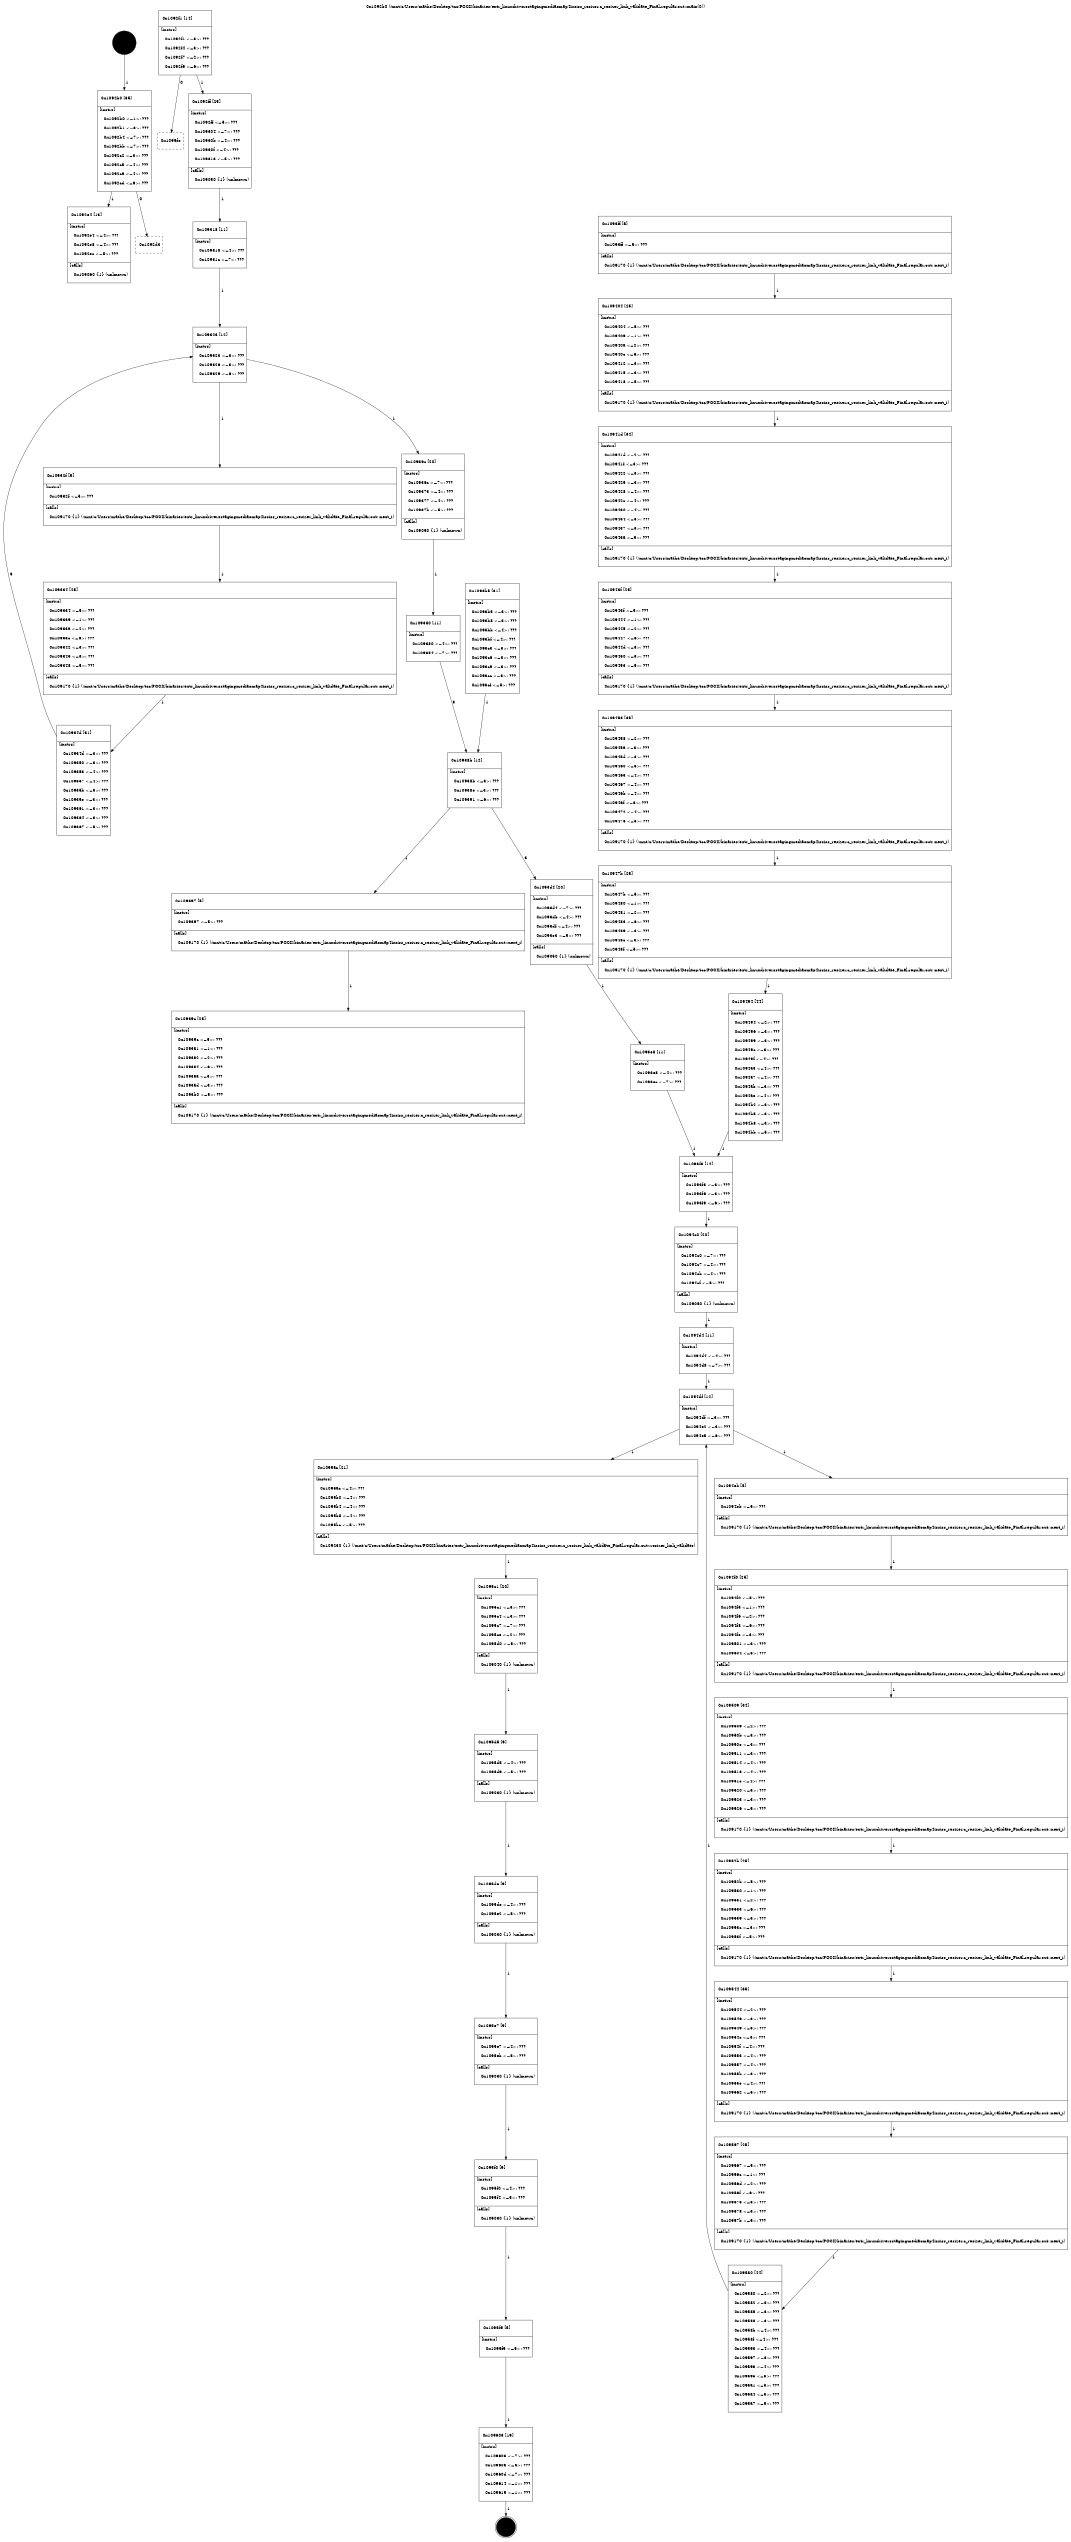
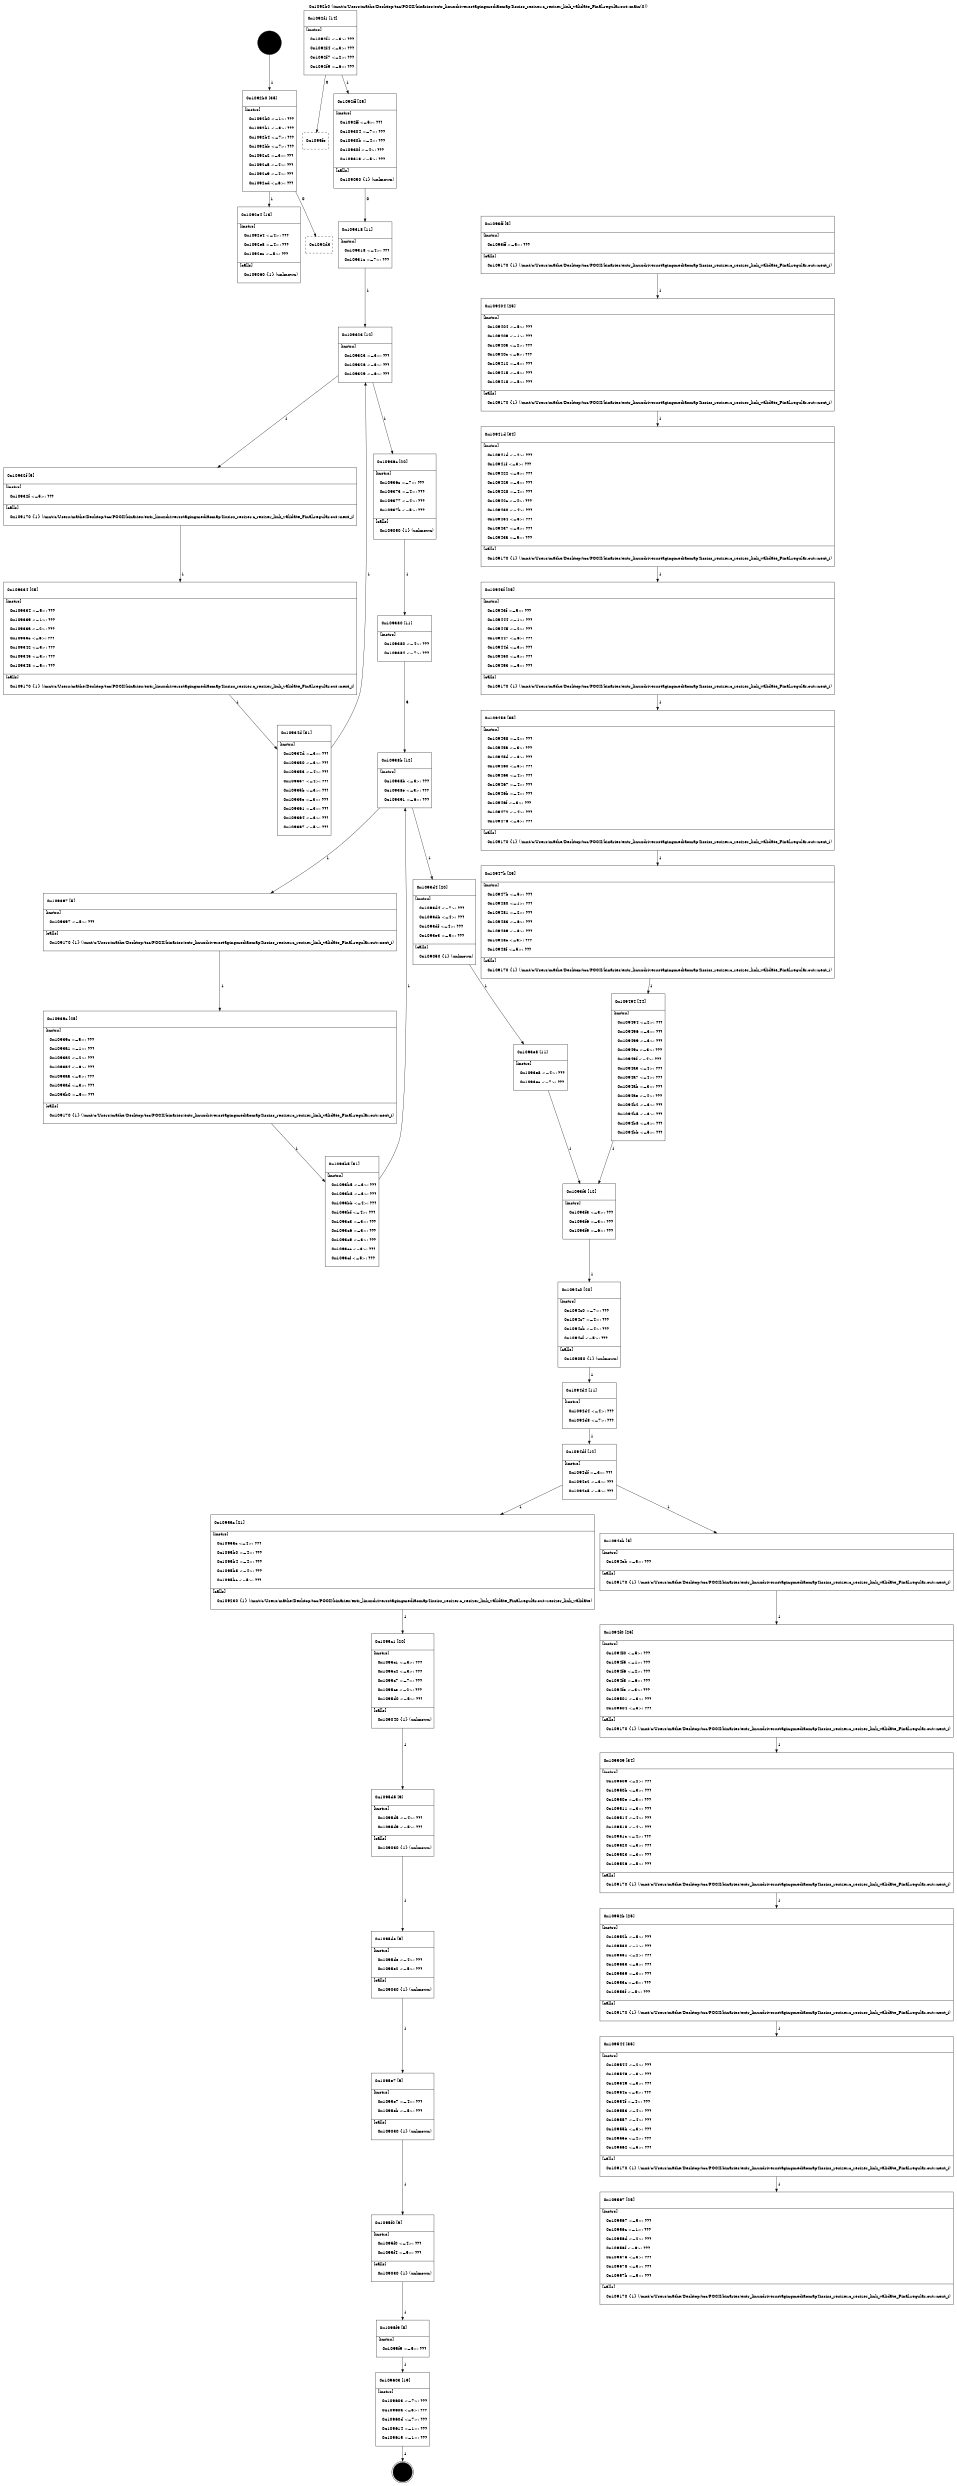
(222, 199) -> (367, 199)
(11, 574) -> (368, 574)
(525, 858) -> (429, 858)
none -> (297, 1152)
(755, 2339) -> none
